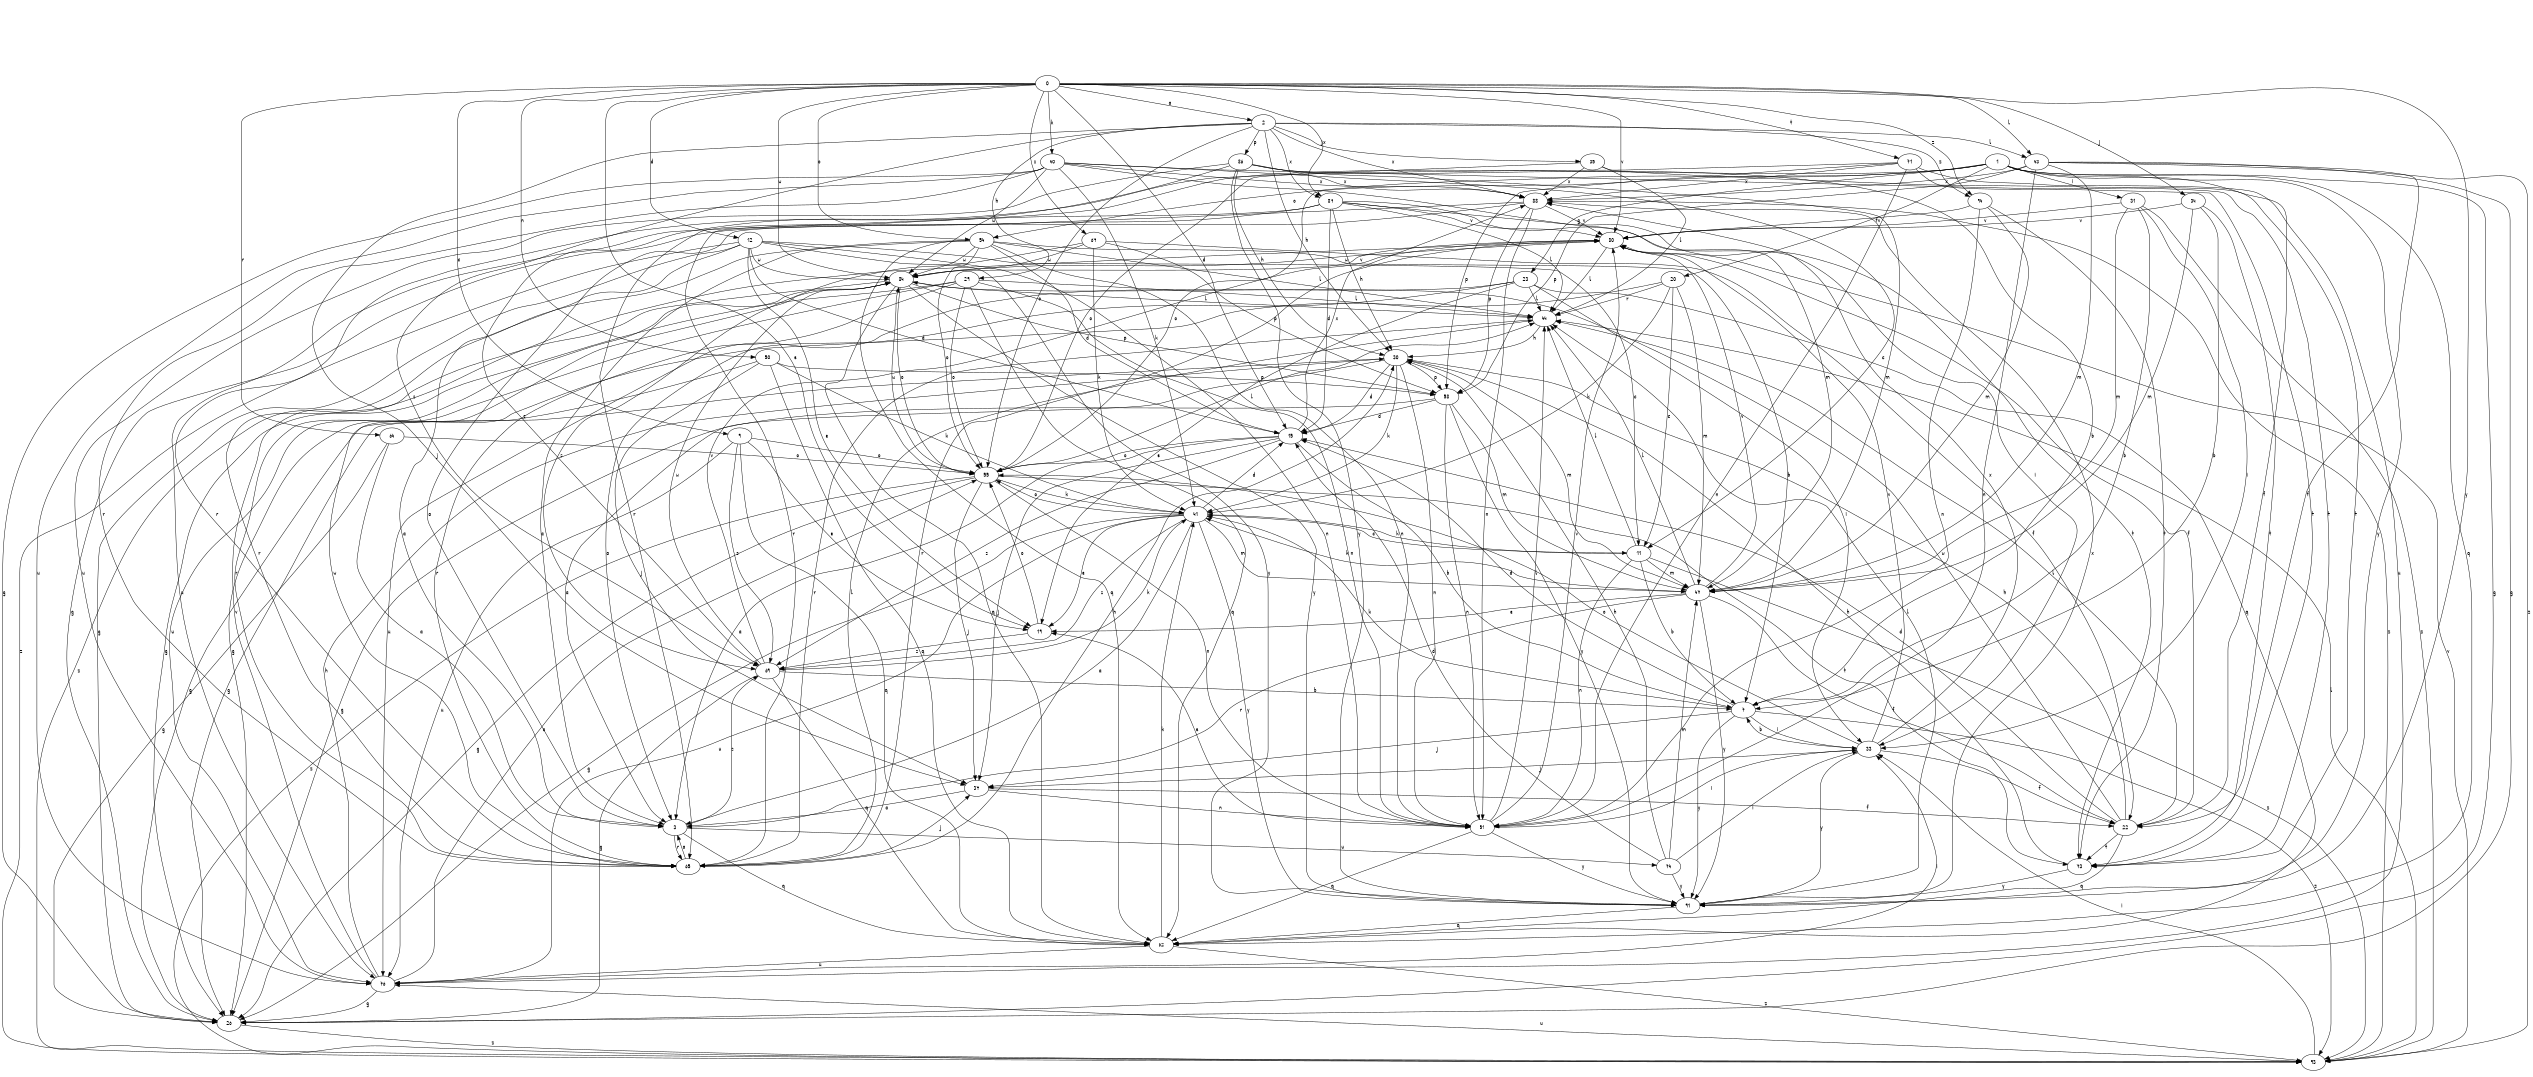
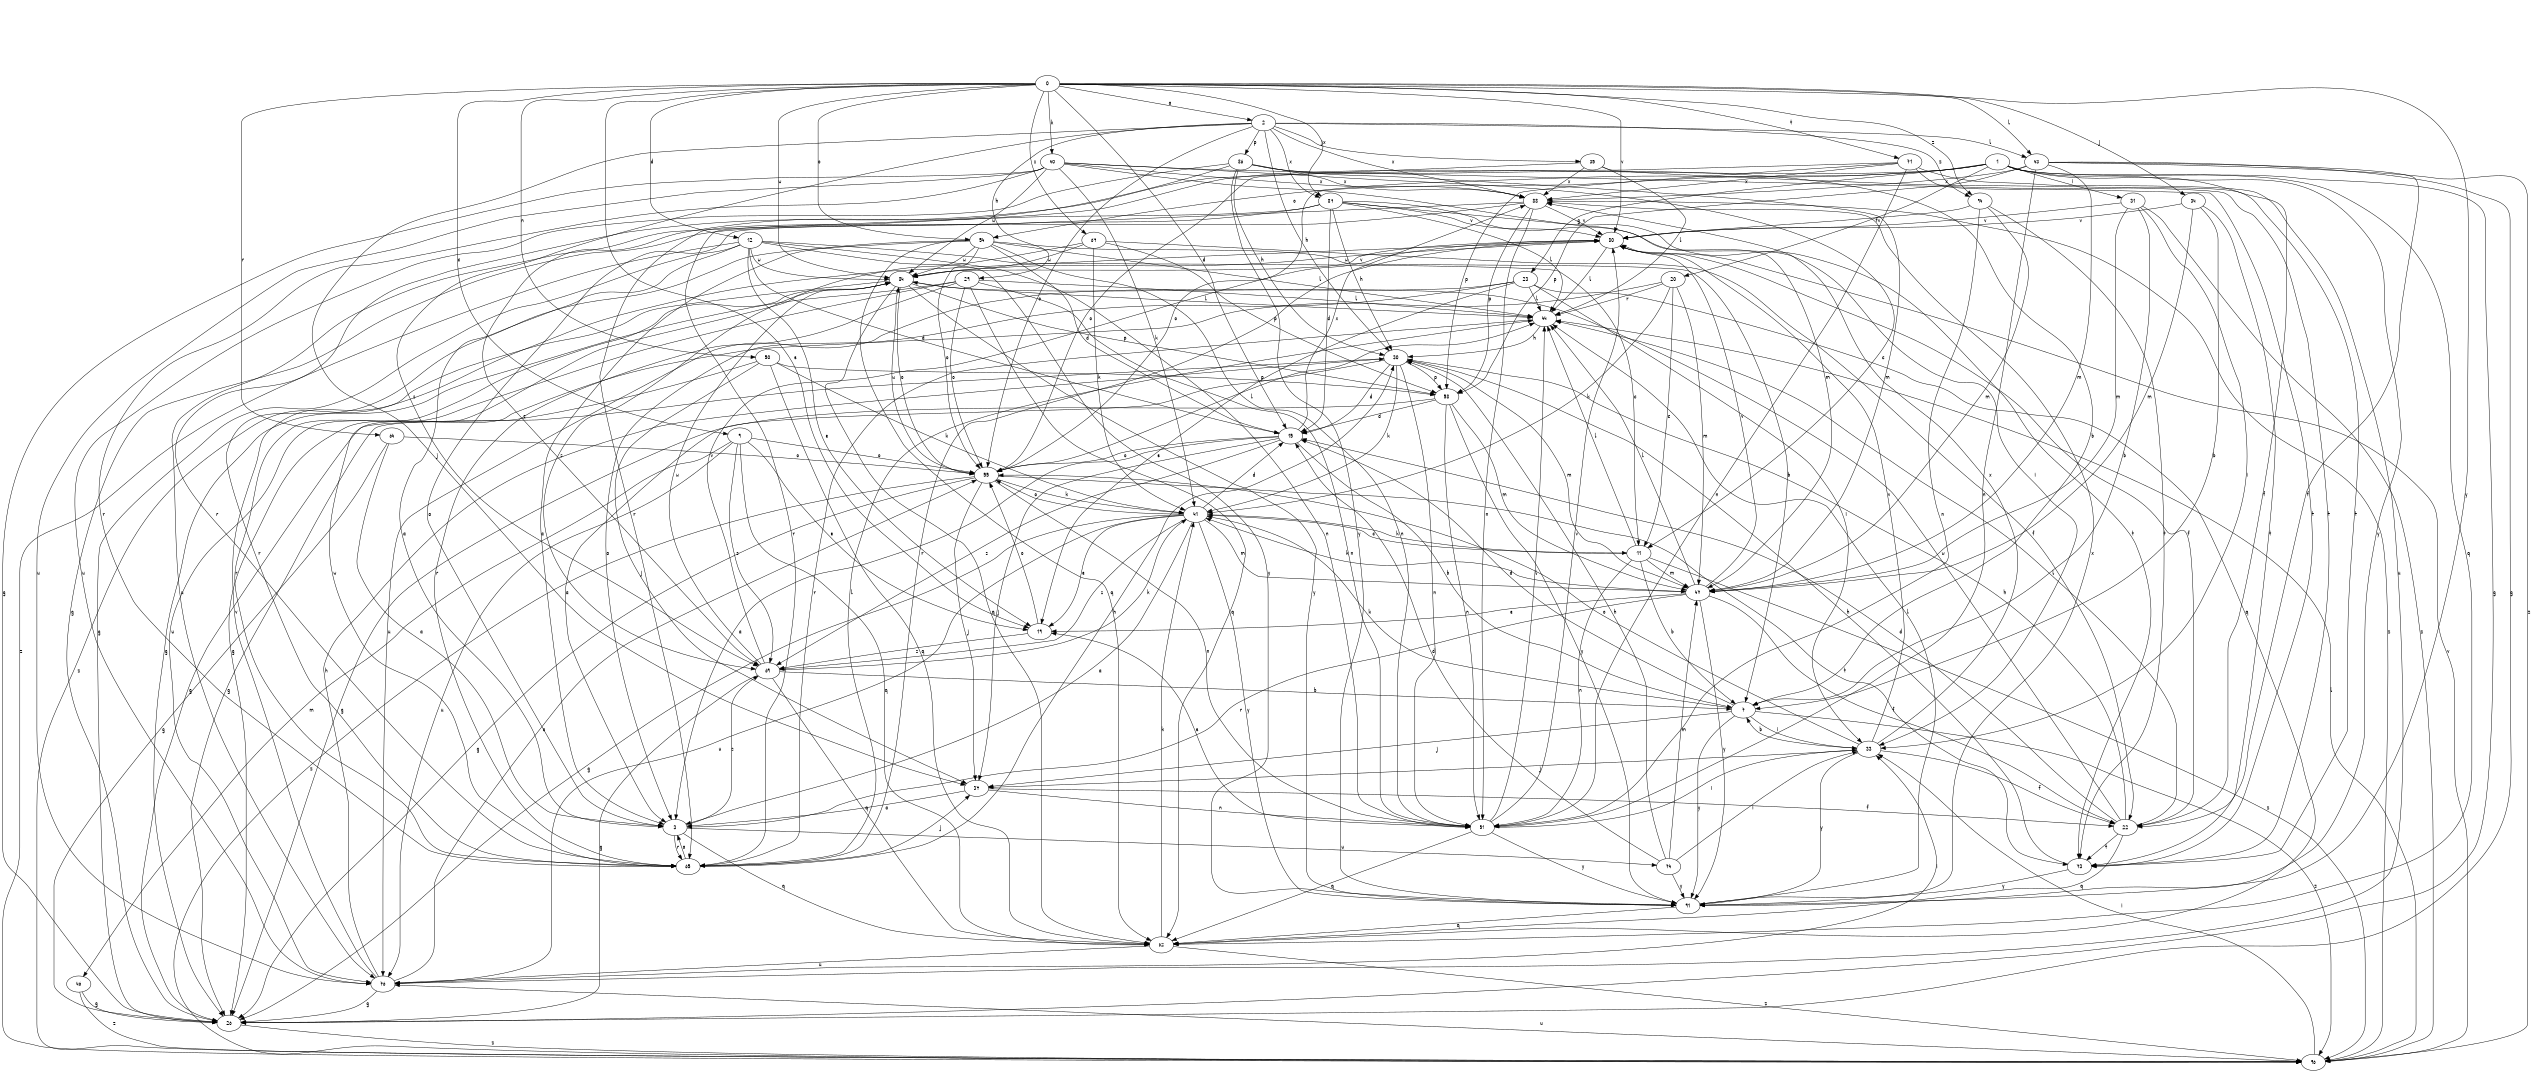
none -> (79, 984)
(2313, 1062) -> (2313, 1062)
